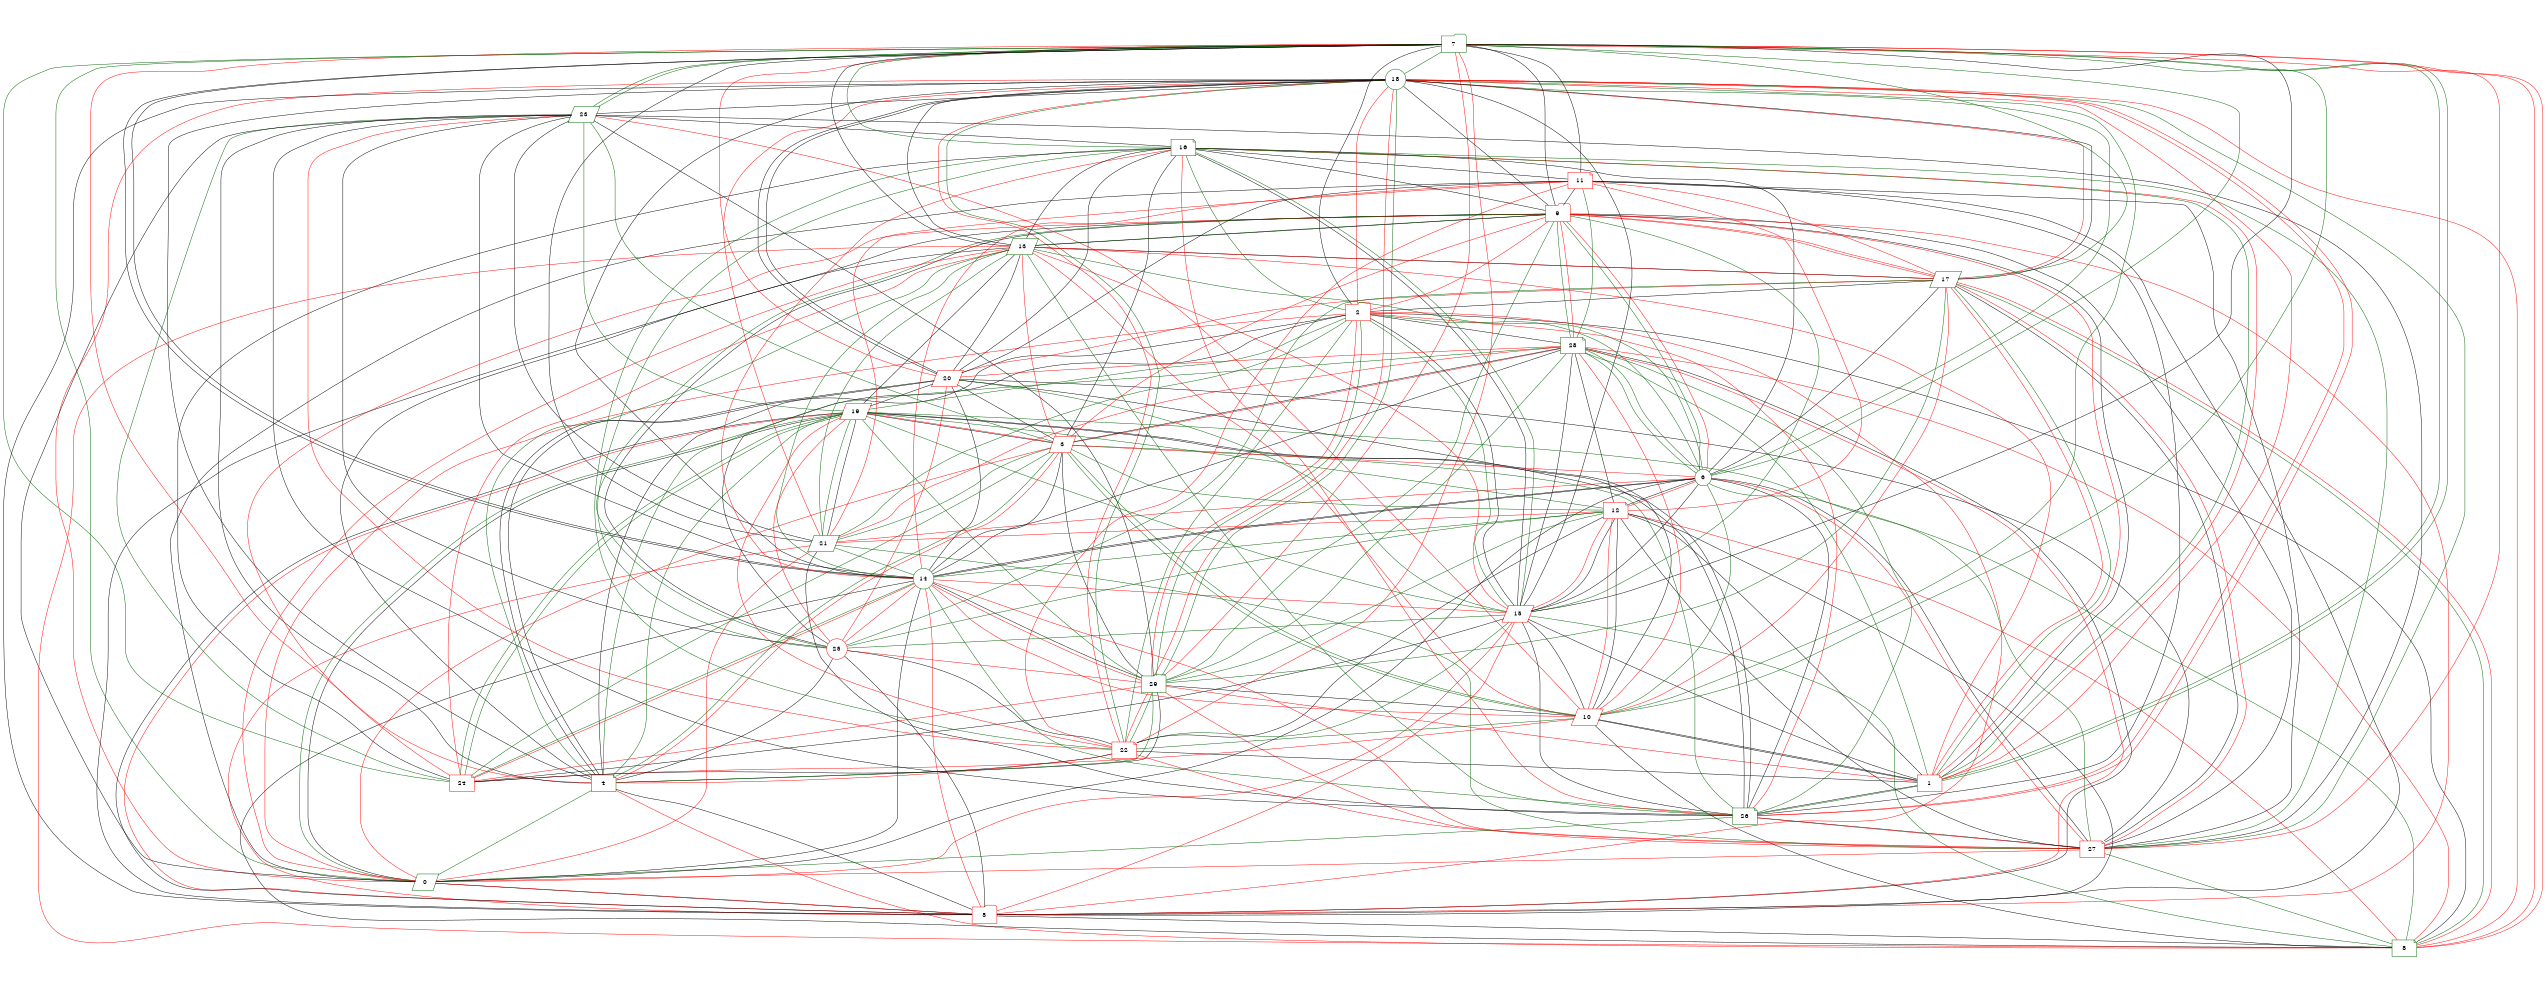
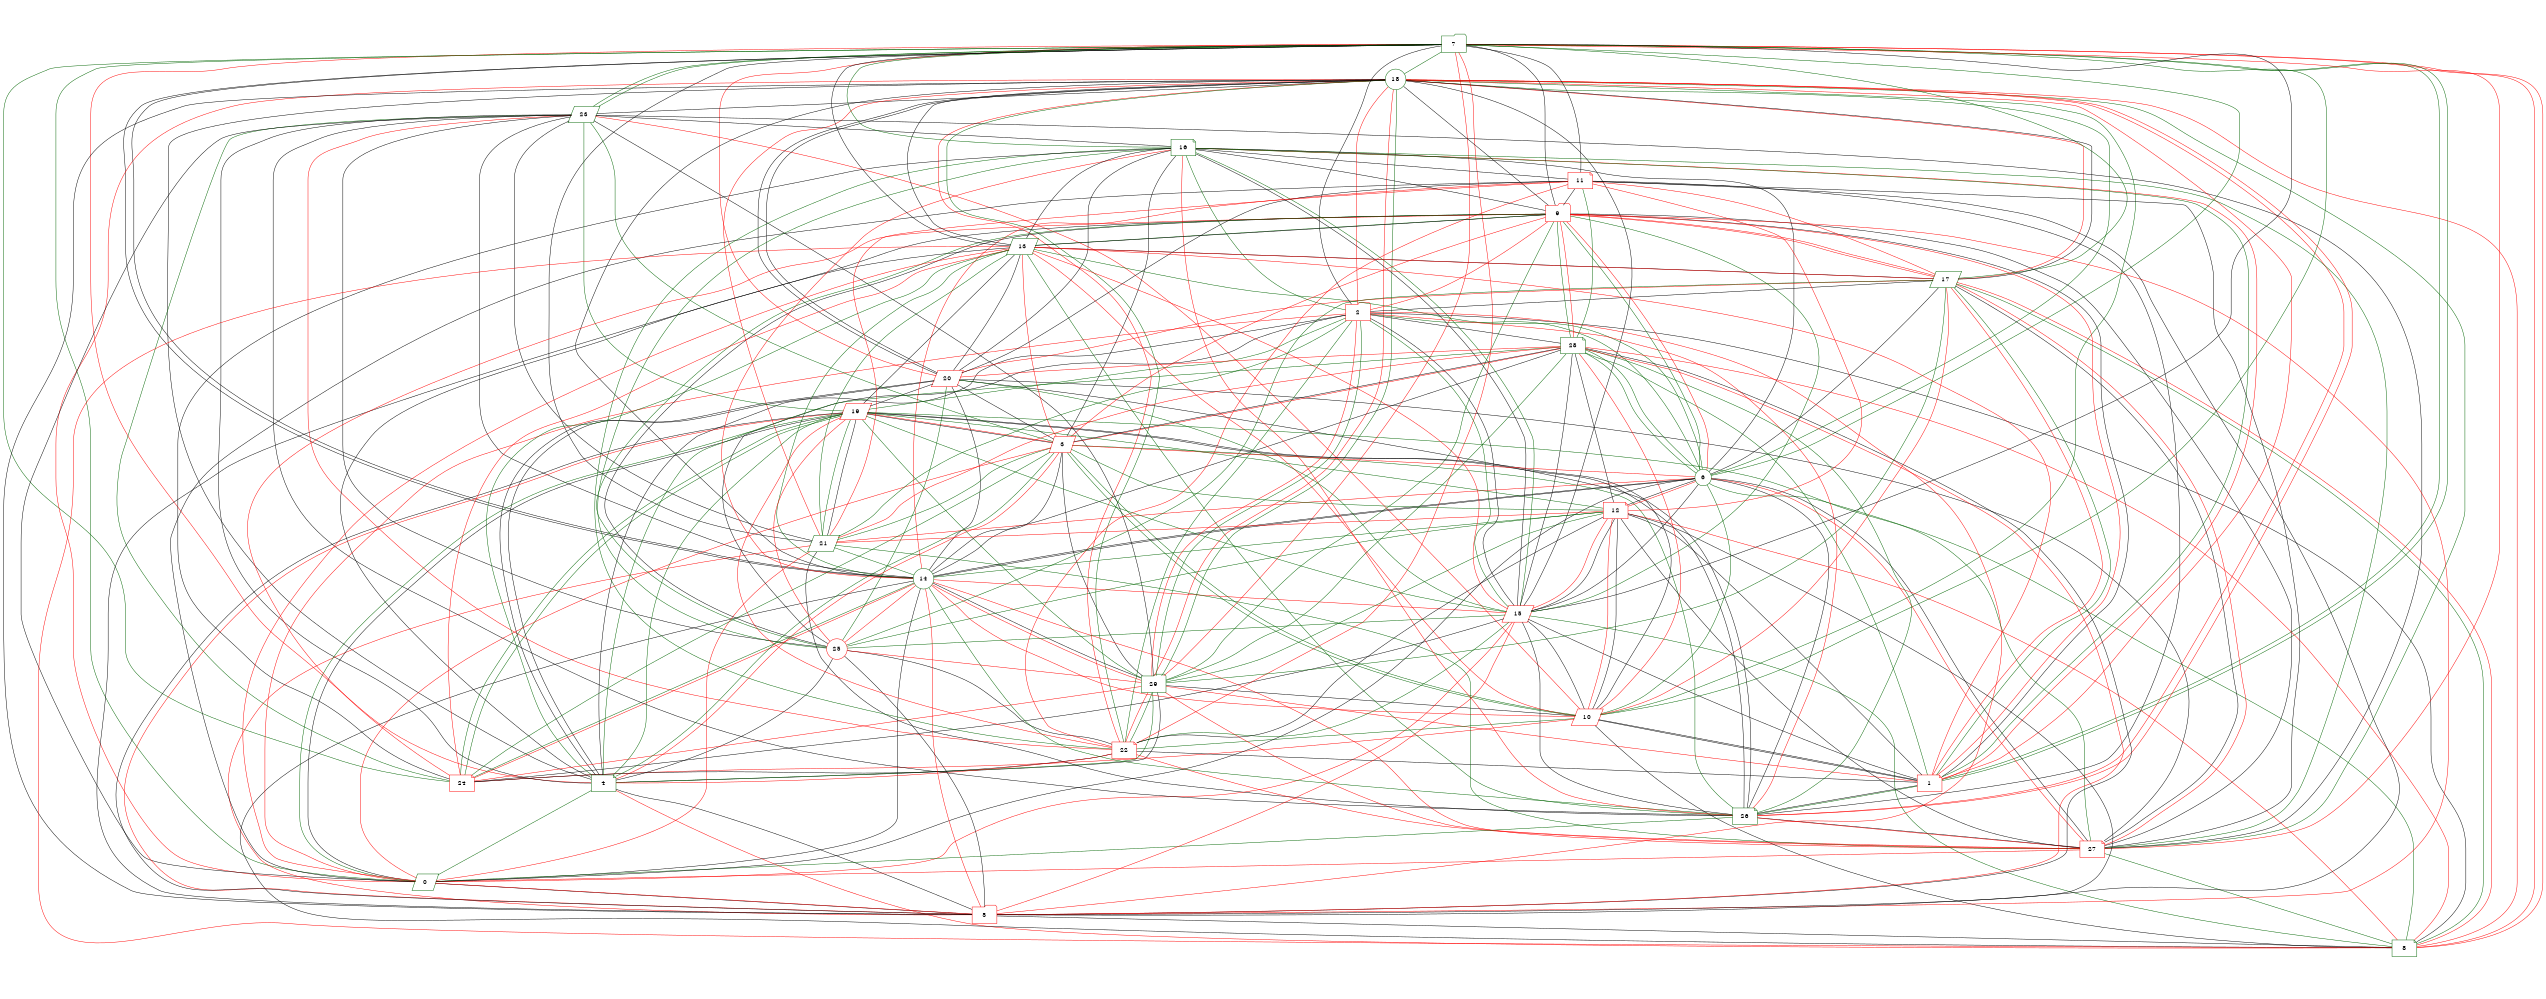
(910, 520) -> (910, 520)
